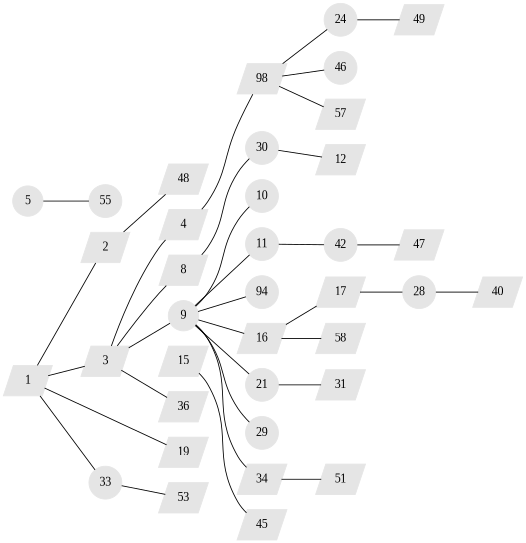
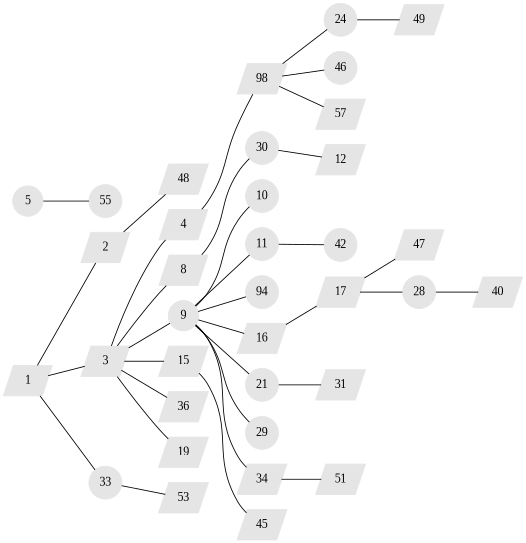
(378, 245) -> (380, 269)
(341, 338) -> none
none -> (144, 361)
(106, 416) -> (142, 409)
